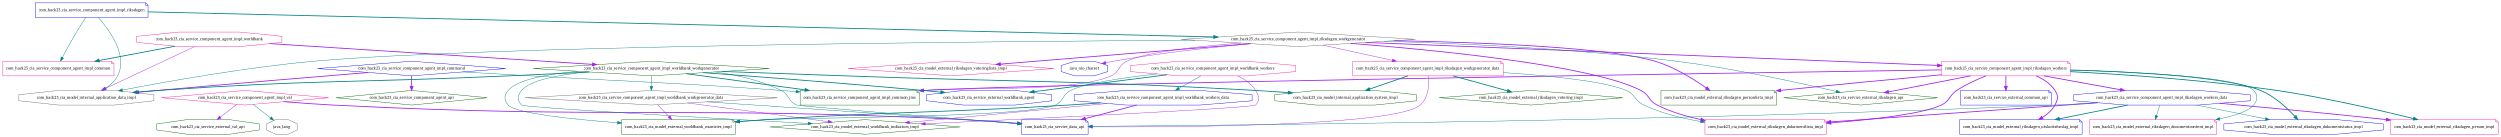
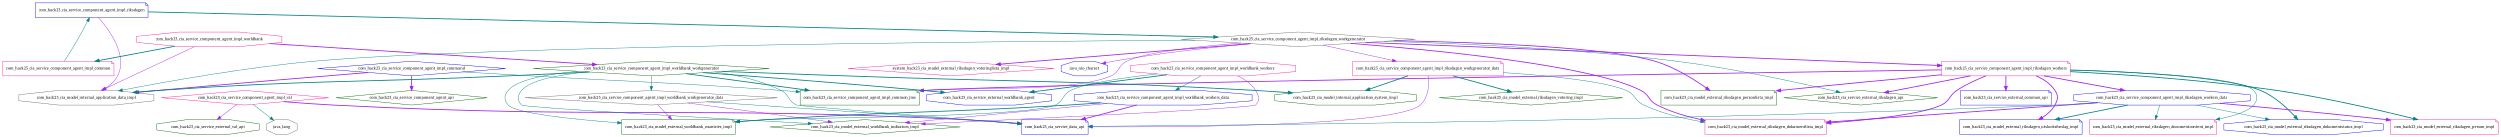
(74, 37) -> (77, 41)
(119, 53) -> (119, 53)
(951, 69) -> (951, 69)
